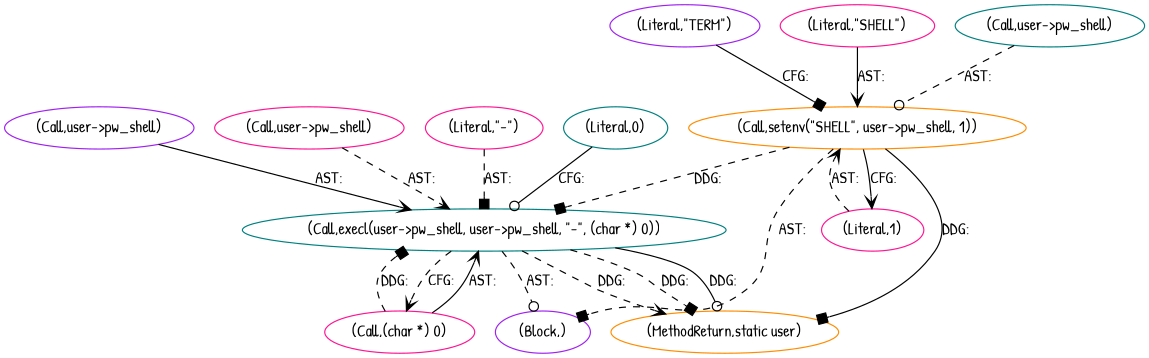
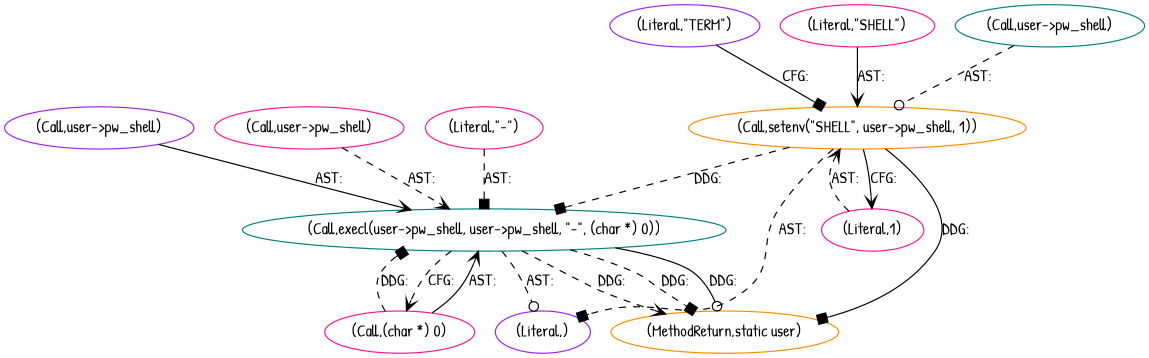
(616, 128) -> none
(543, 332) -> (543, 332)
